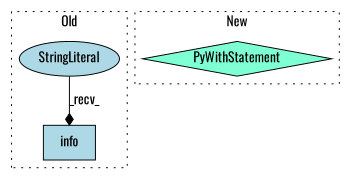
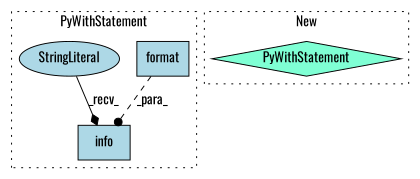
(69, 23) -> (104, 23)
none -> (163, 59)
